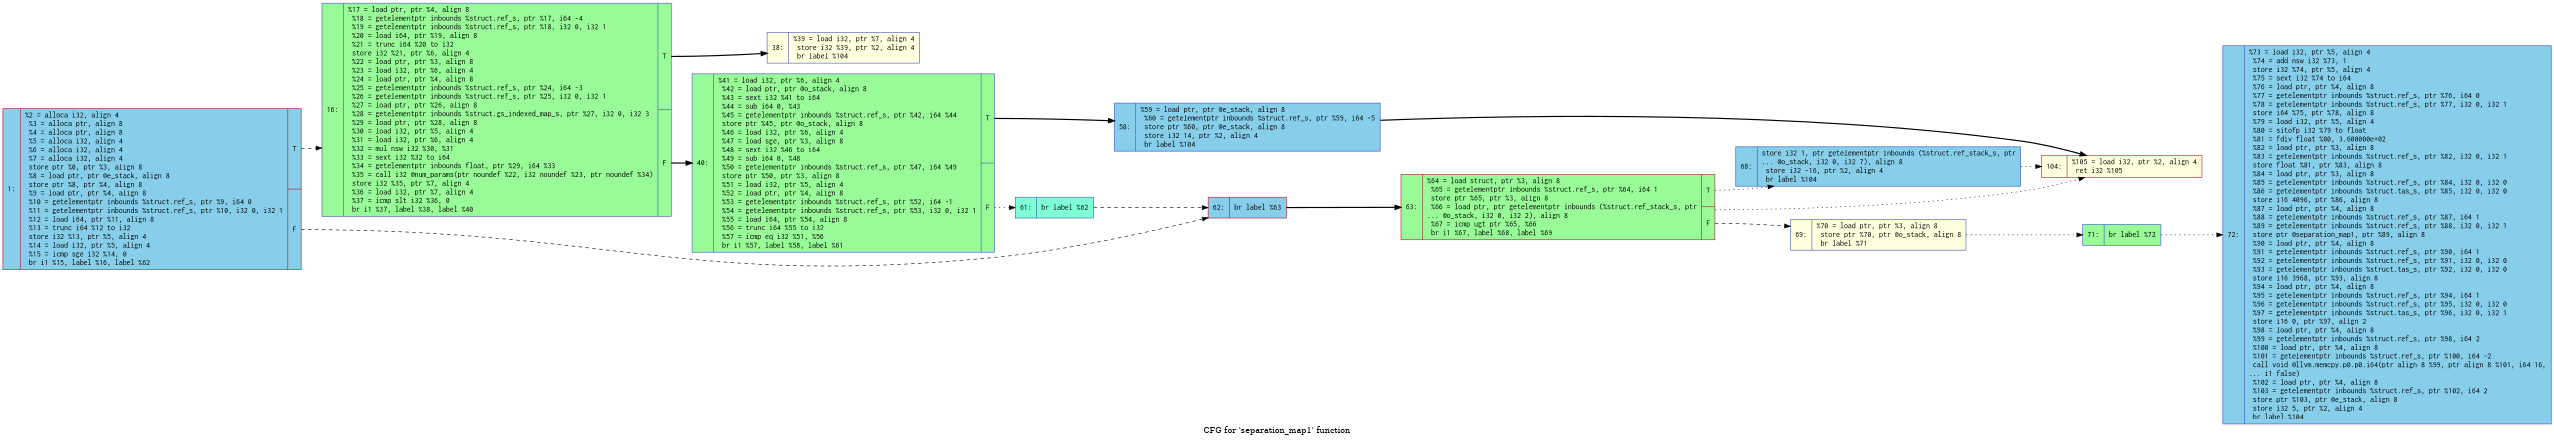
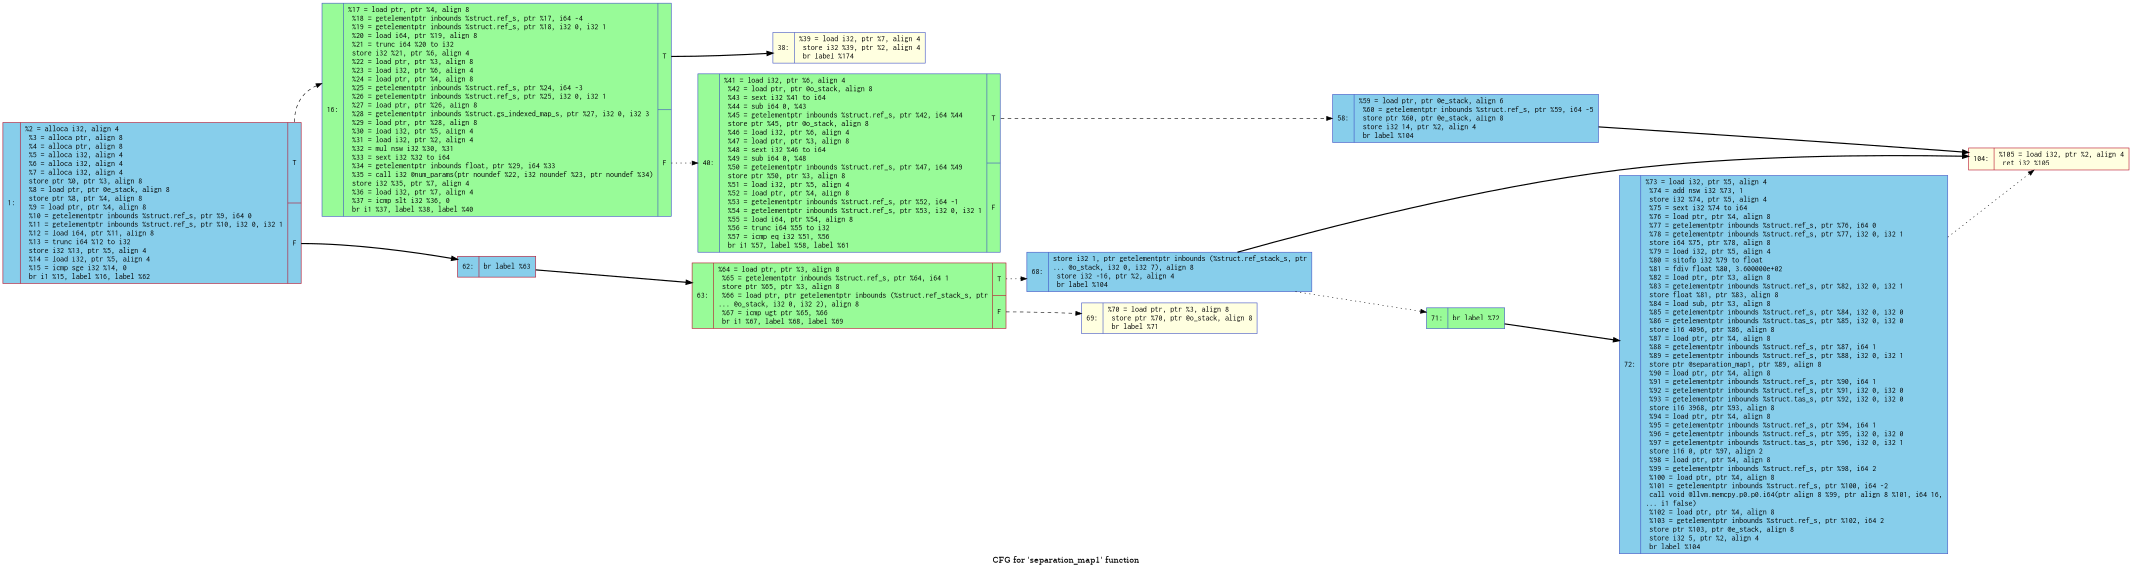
(821, 56) -> (826, 56)
(1213, 109) -> (1431, 101)
(1051, 119) -> (1164, 118)
(411, 140) -> (411, 140)
(781, 141) -> (787, 141)
(679, 163) -> (682, 163)
(2028, 167) -> (1596, 173)
(2312, 174) -> (1708, 303)
(1494, 181) -> (779, 269)
(1898, 204) -> (1989, 205)
(1054, 208) -> none
(2021, 235) -> (1358, 301)
(2189, 235) -> (1559, 332)
(753, 263) -> (377, 248)
